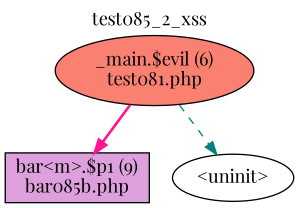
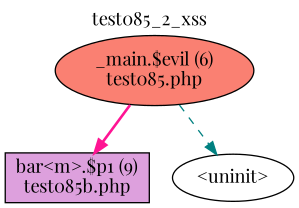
(155, 71) -> (155, 71)
(77, 178) -> (77, 178)
